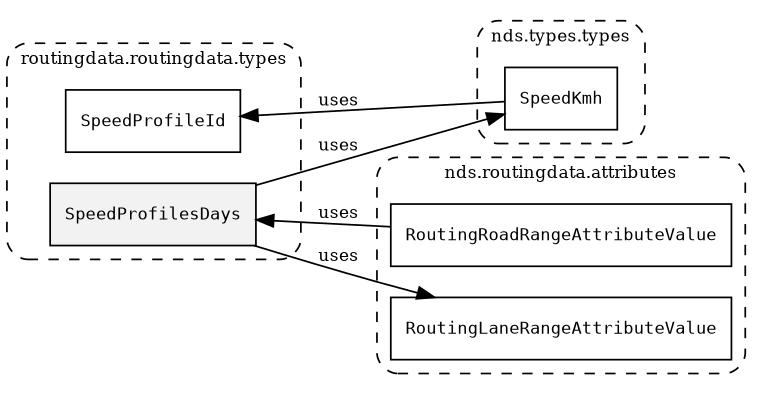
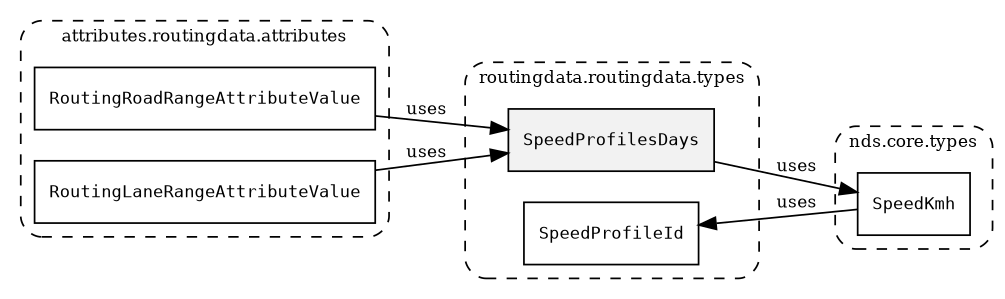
(561, 37) -> (914, 143)
(561, 174) -> (205, 37)
(336, 270) -> (433, 163)
